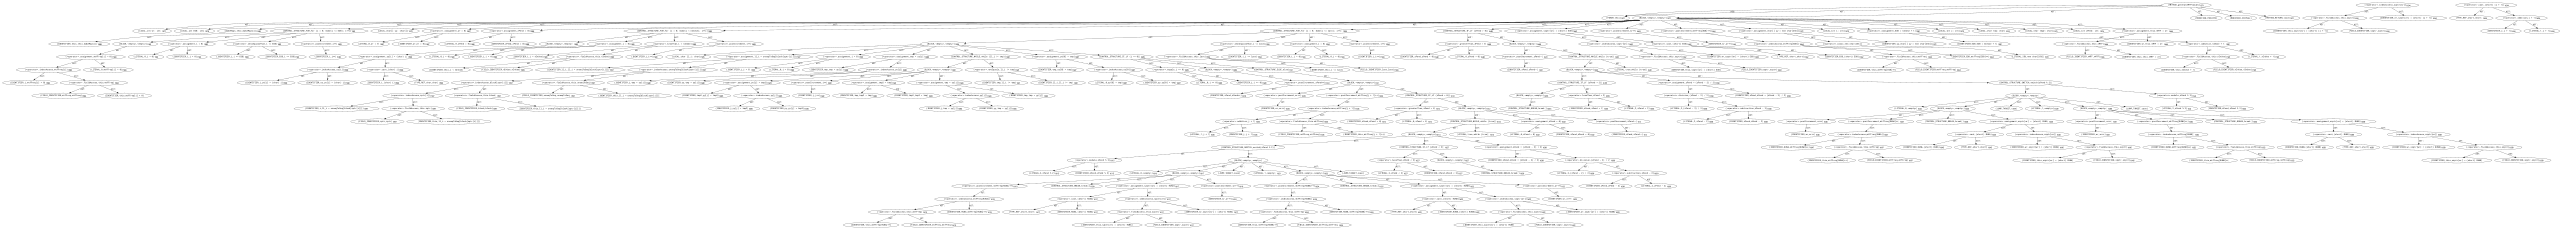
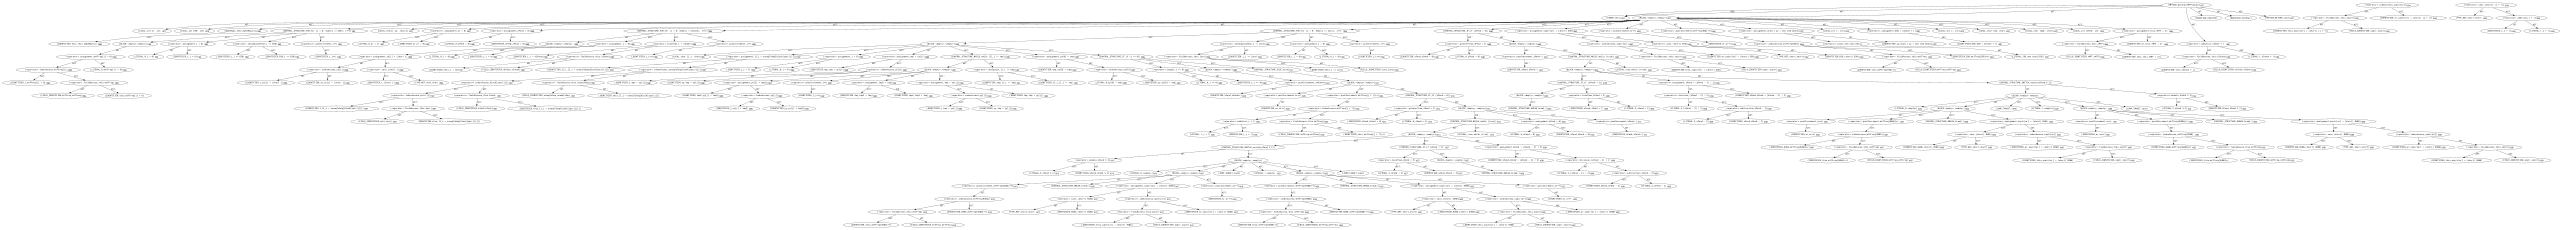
(2052, 37) -> (2192, 26)
